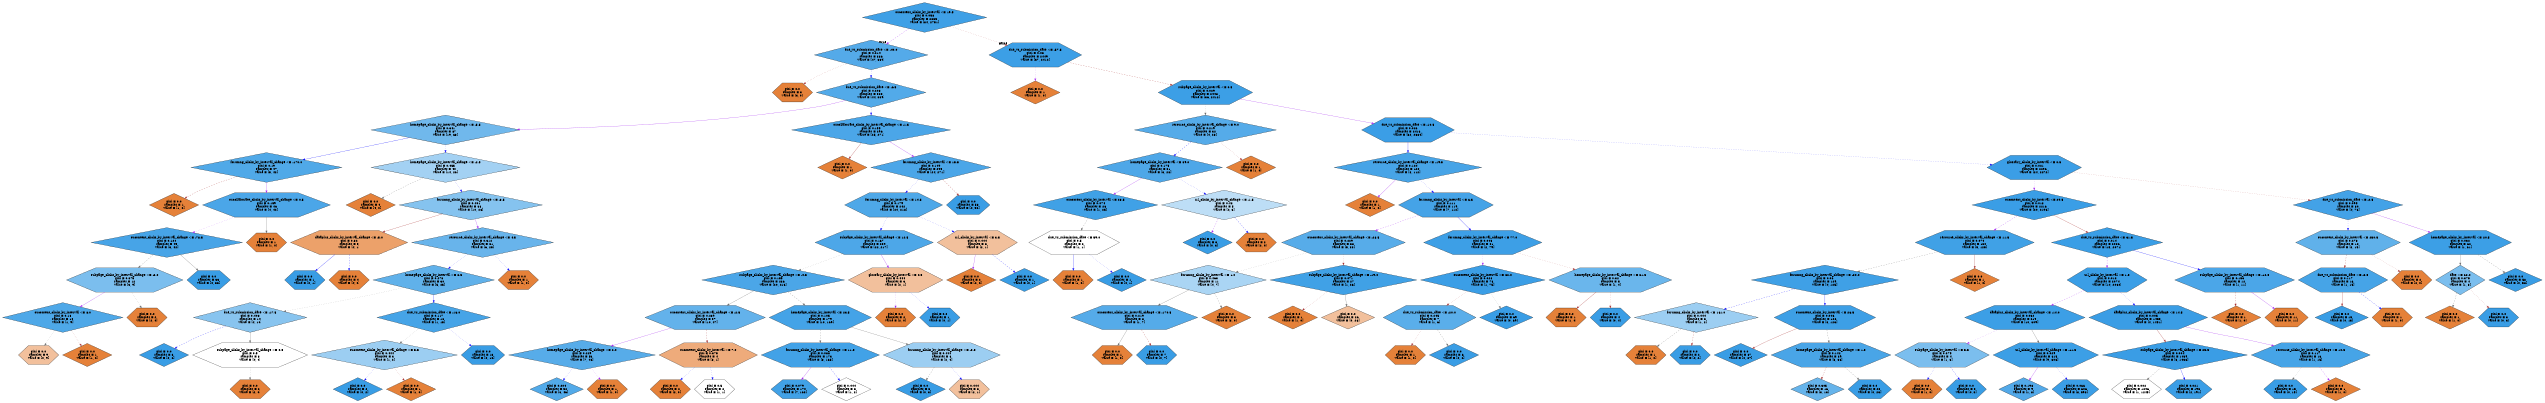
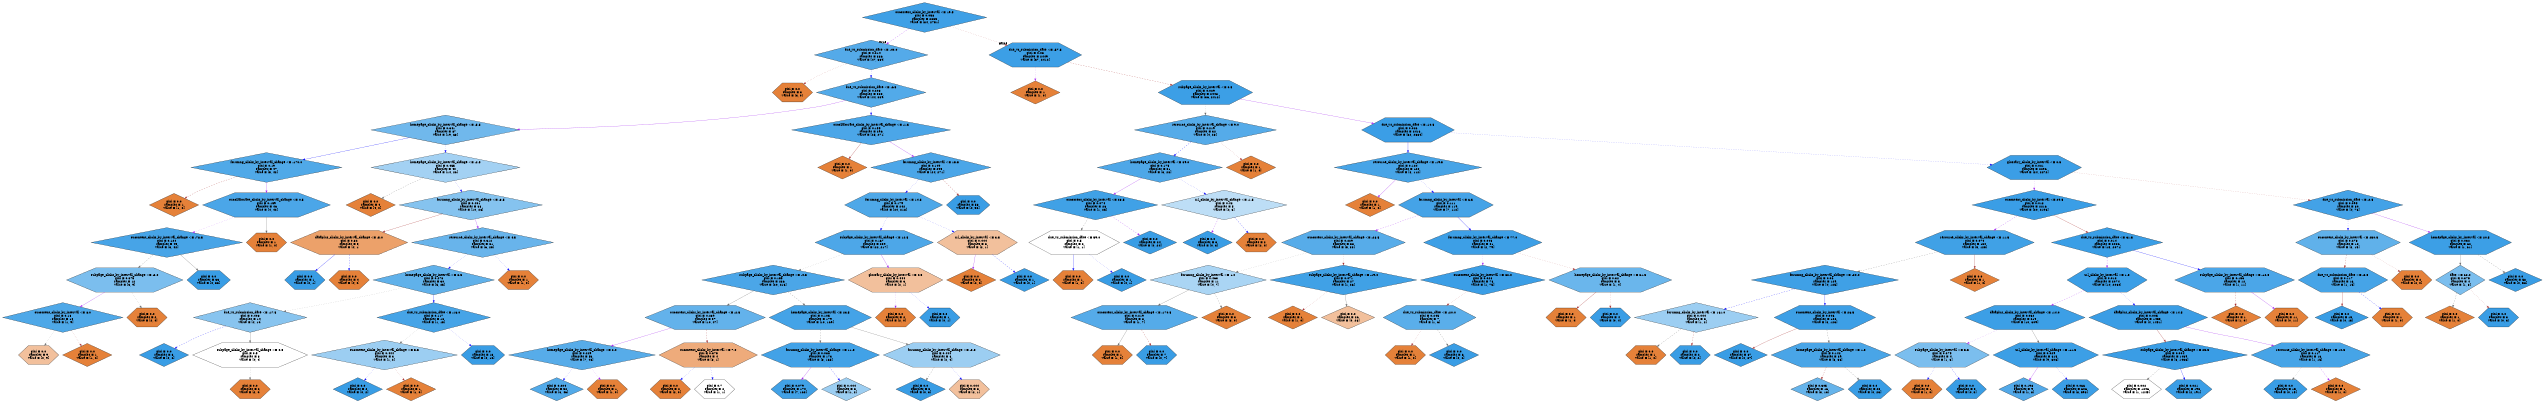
none -> (1150, 242)
(1506, 317) -> none
(715, 389) -> (715, 389)
(846, 389) -> (846, 389)
